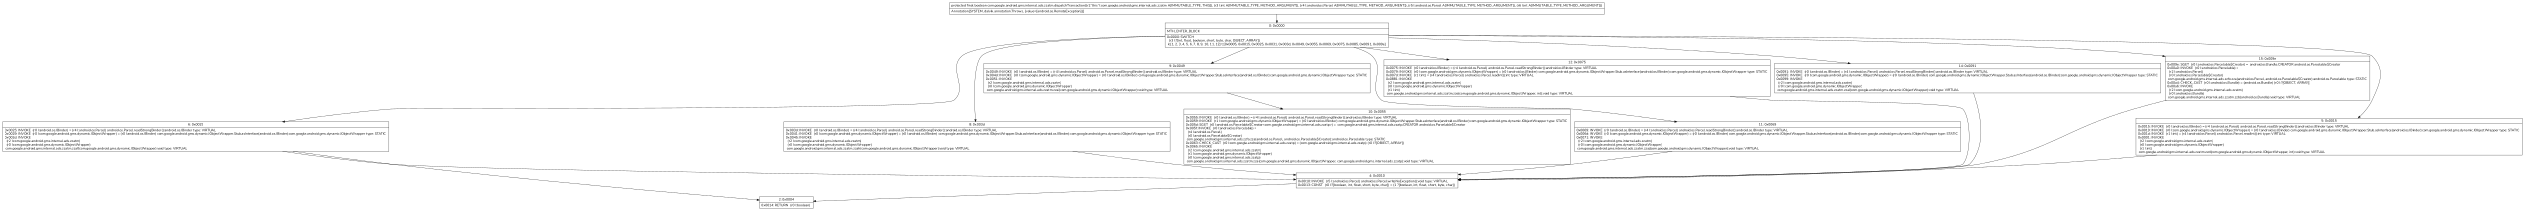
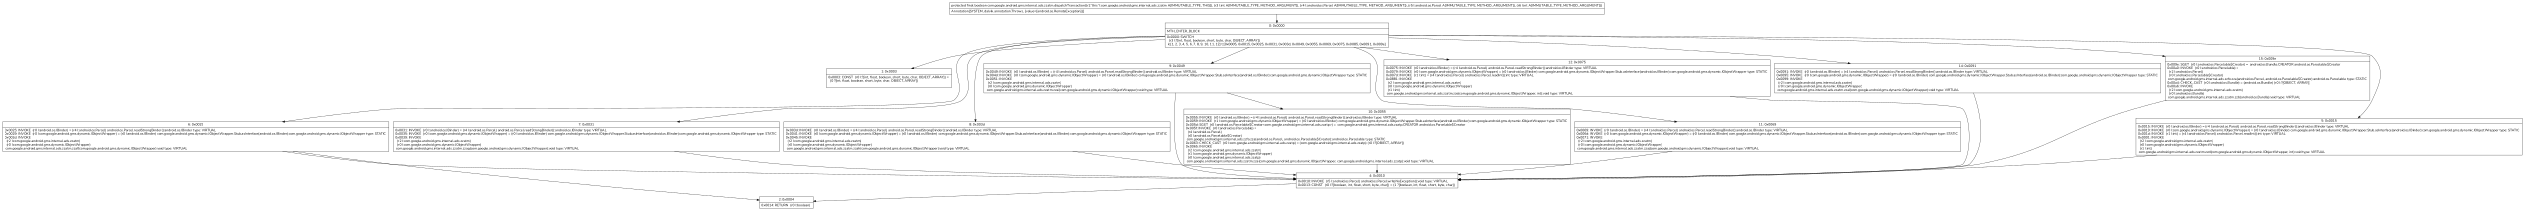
none -> (889, 78)
none -> (586, 137)
none -> (1377, 167)
none -> (1201, 171)
